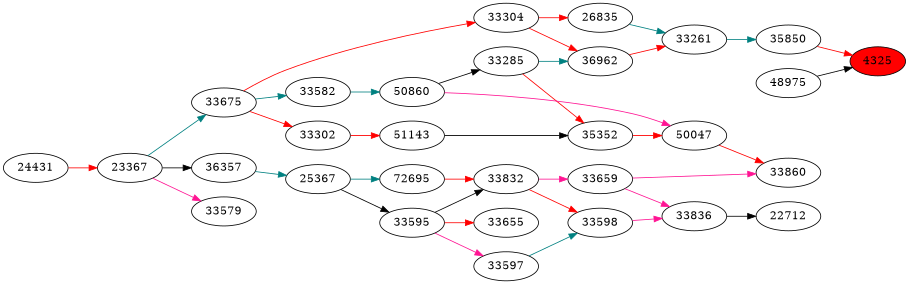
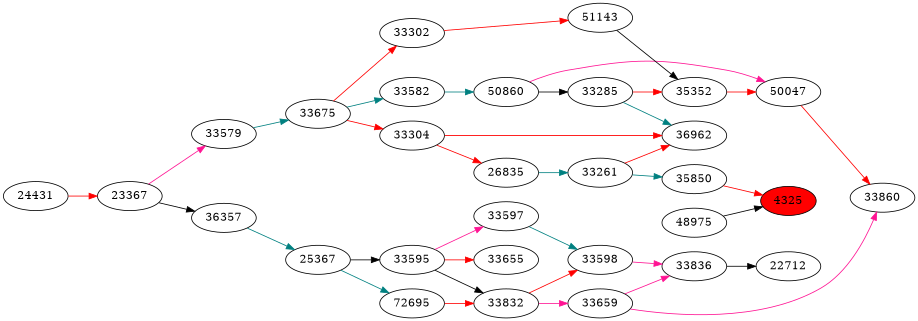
(643, 51) -> (643, 156)
(173, 138) -> (267, 125)
